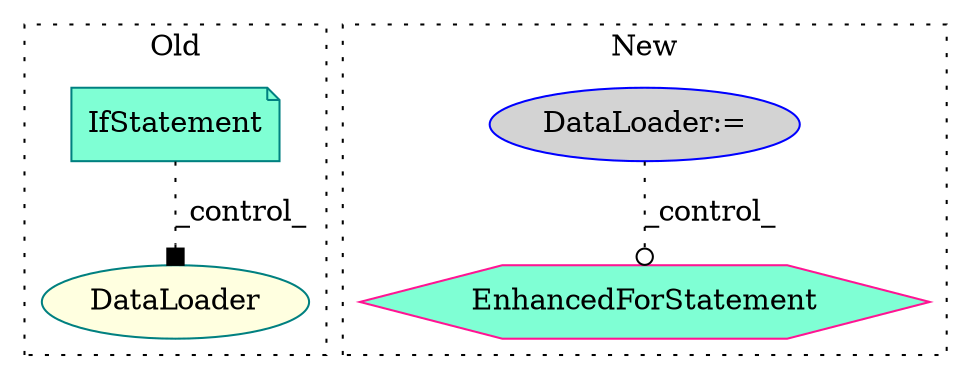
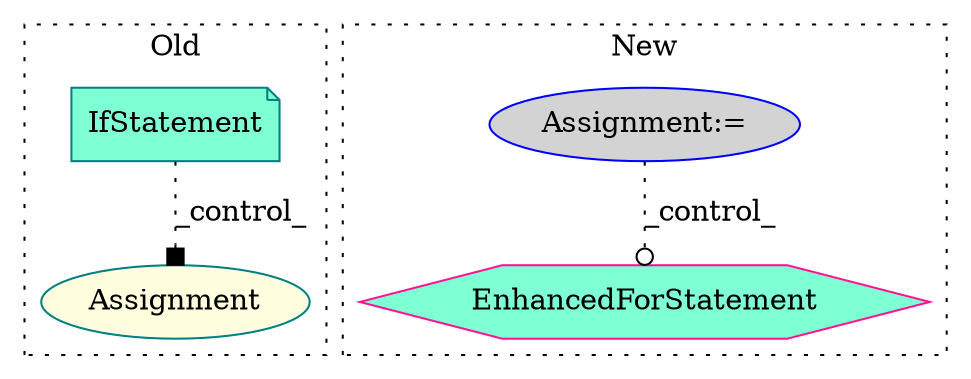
(645, 124) -> (645, 124)
(175, 302) -> (175, 302)
